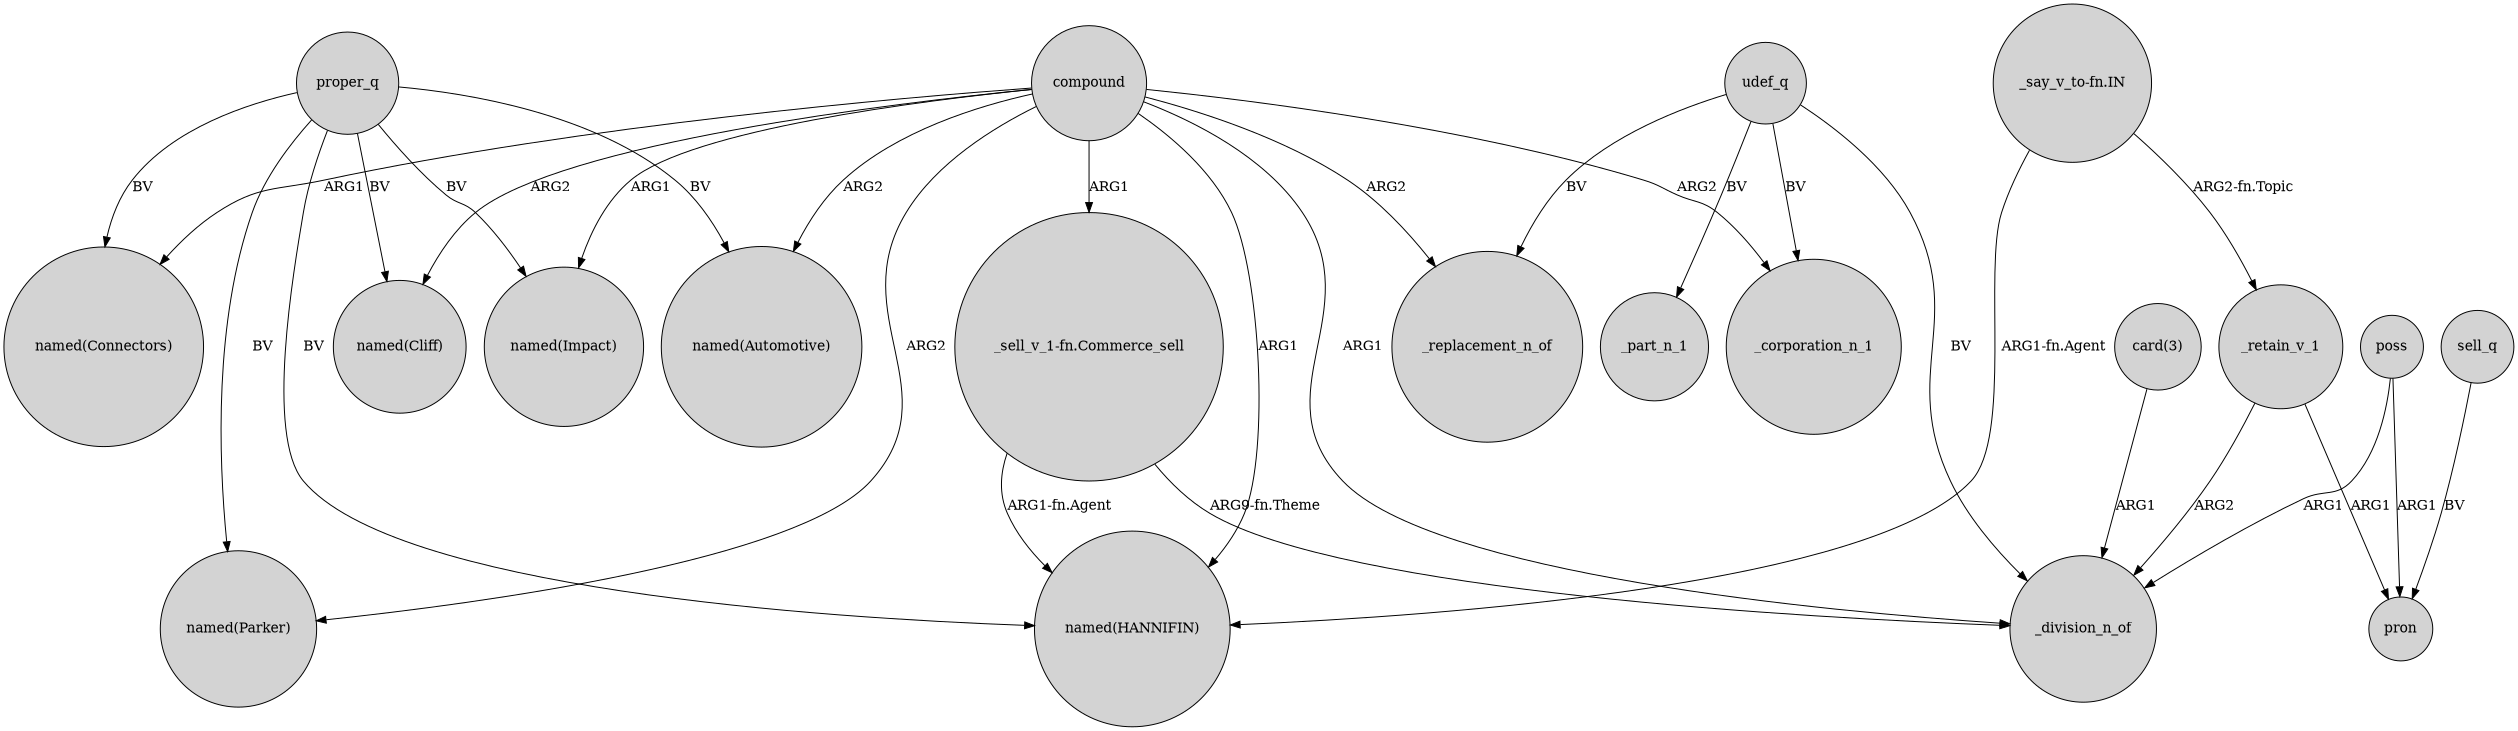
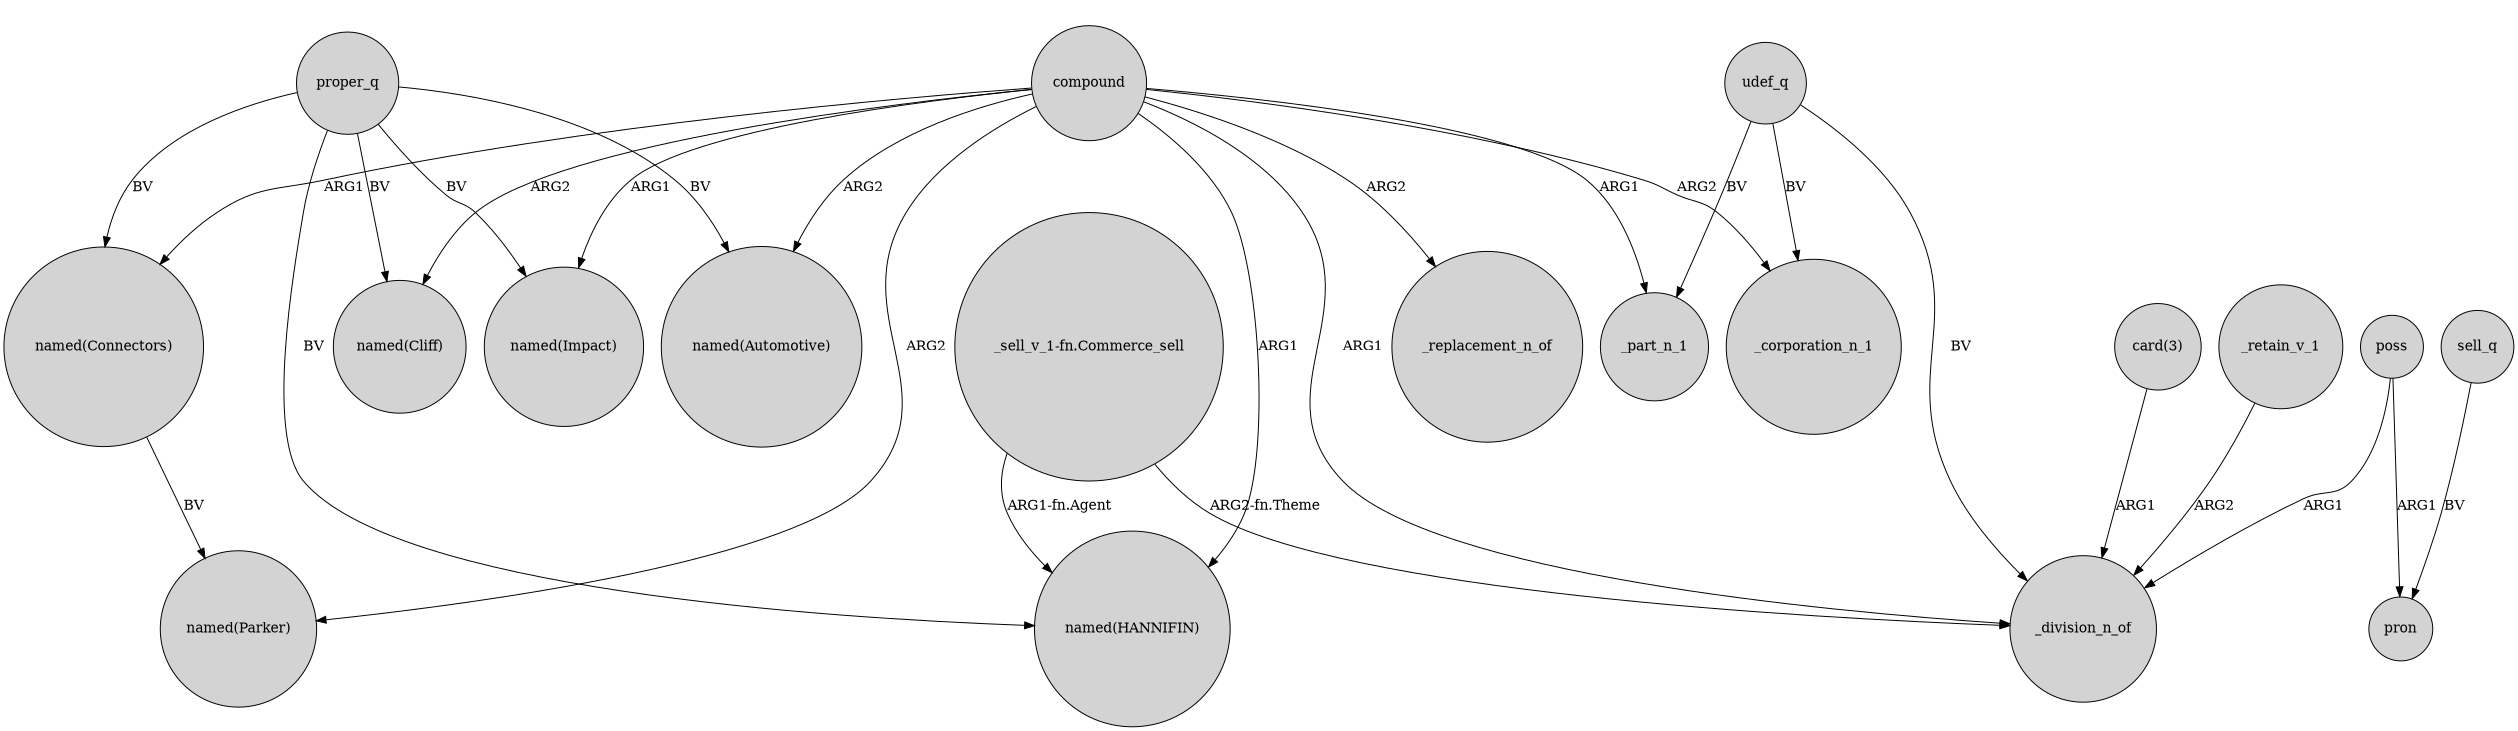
(2072, 83) -> none
(1606, 148) -> none
(1089, 172) -> (1566, 168)
(228, 321) -> (174, 493)
(2345, 497) -> none
(1265, 506) -> (1265, 506)
